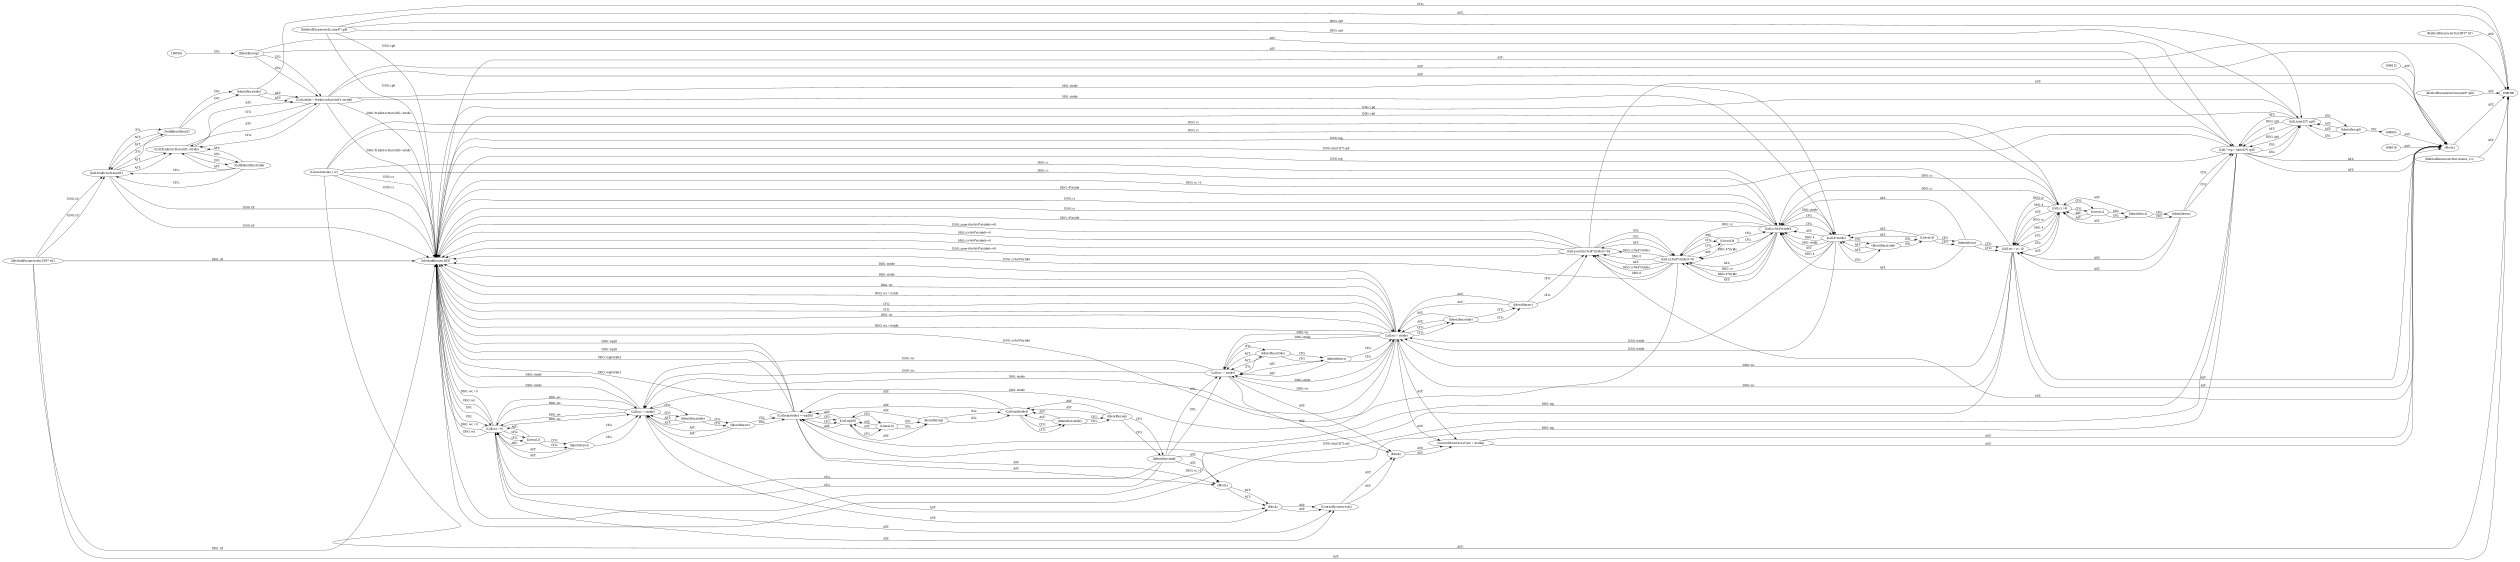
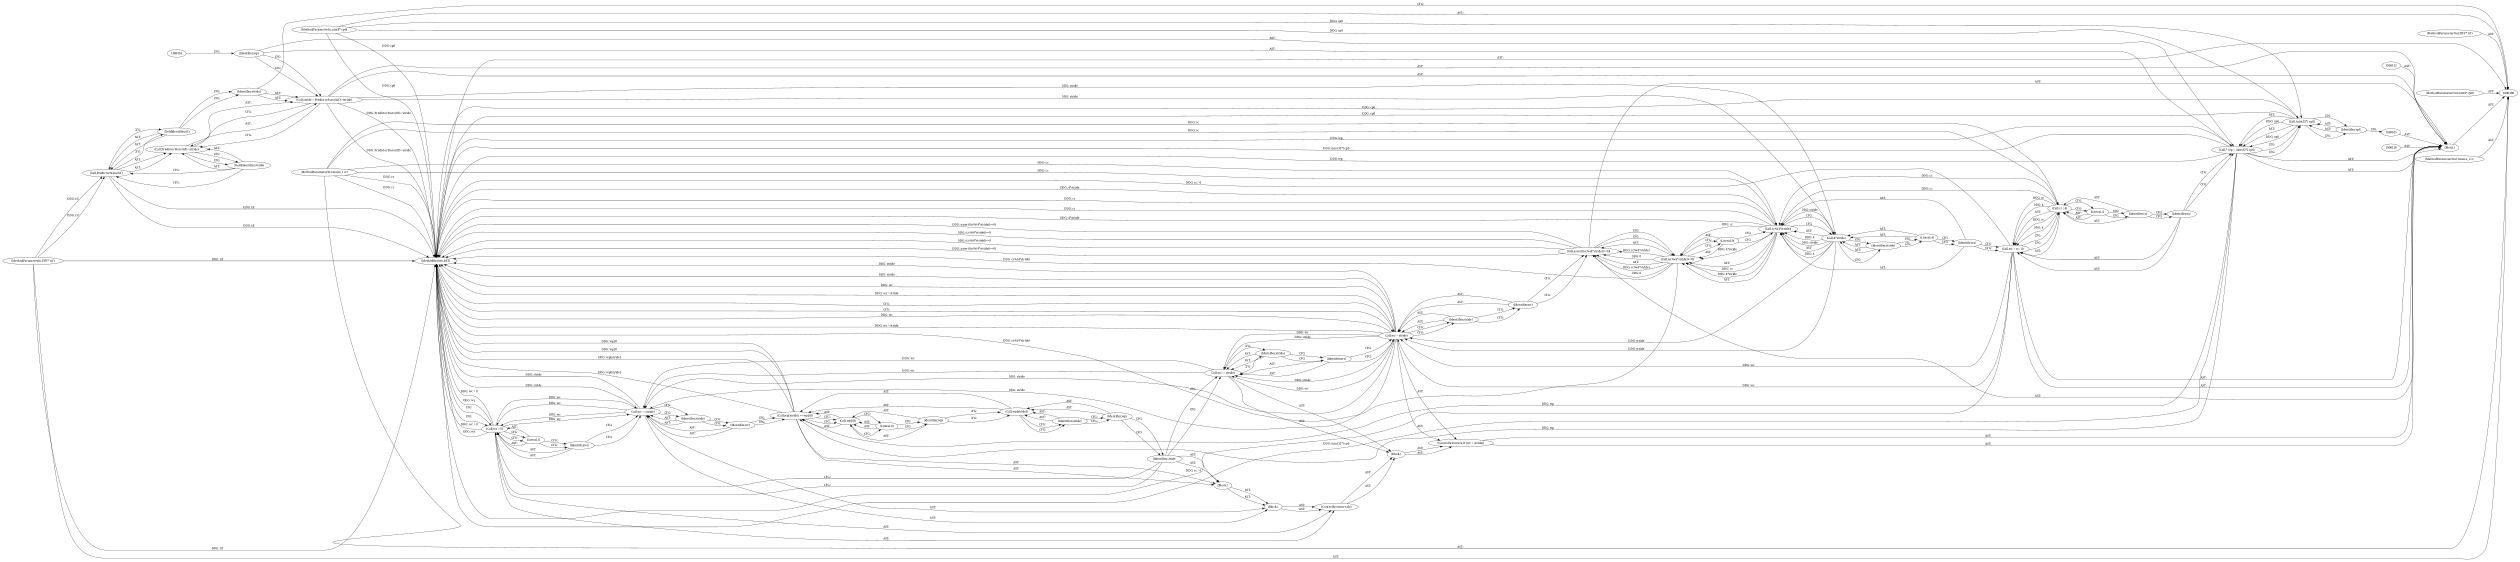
(324, 172) -> (324, 172)
